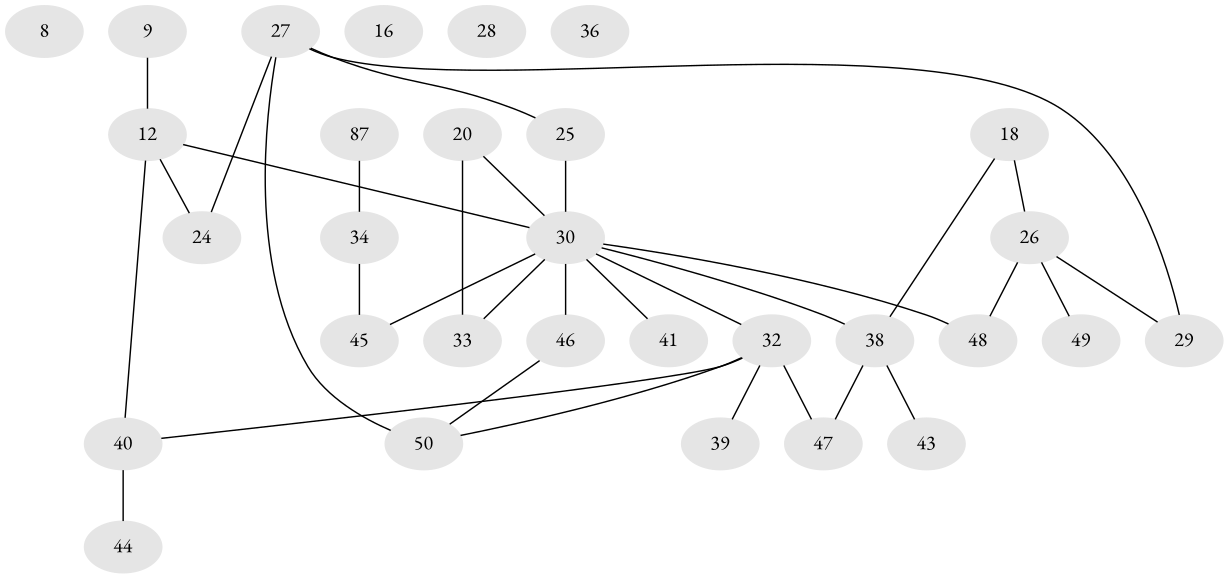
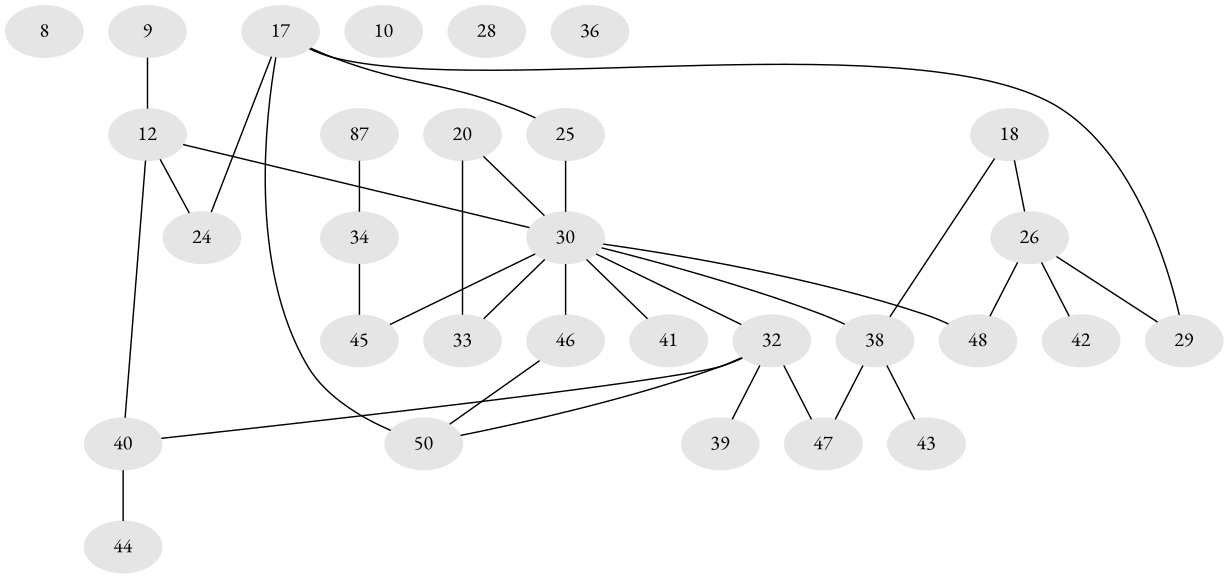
(281, 32) -> (281, 32)
(384, 32) -> (384, 32)
(1081, 341) -> (1081, 341)
